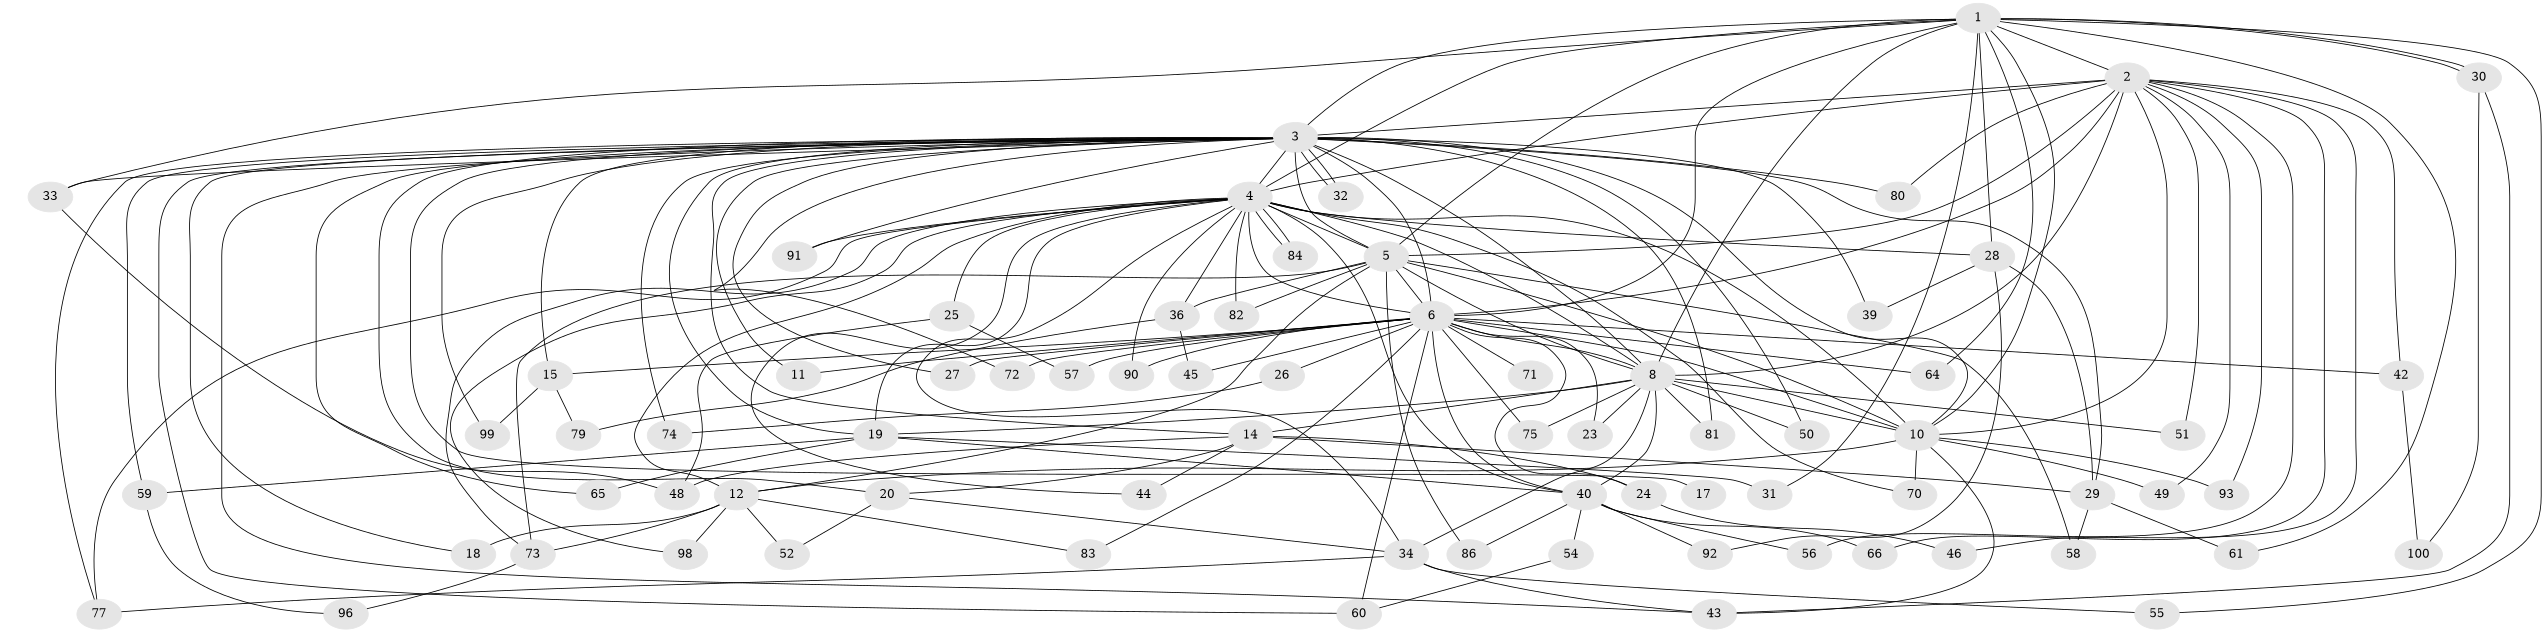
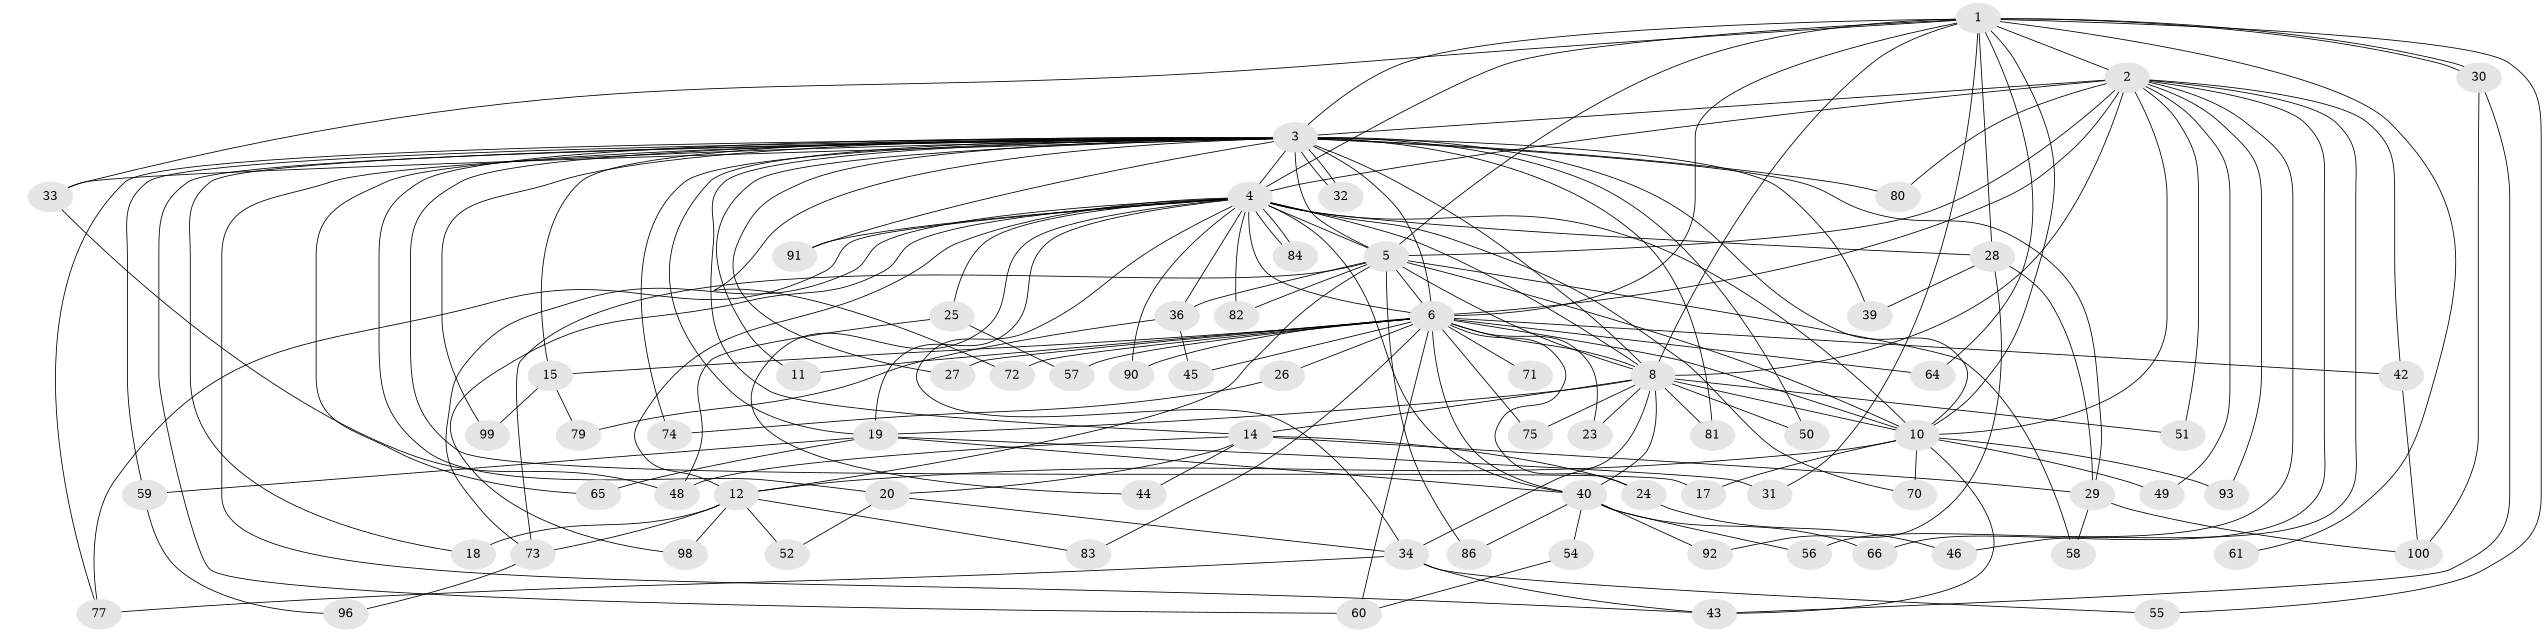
none -> (1813, 460)
(2165, 525) -> (2274, 537)
